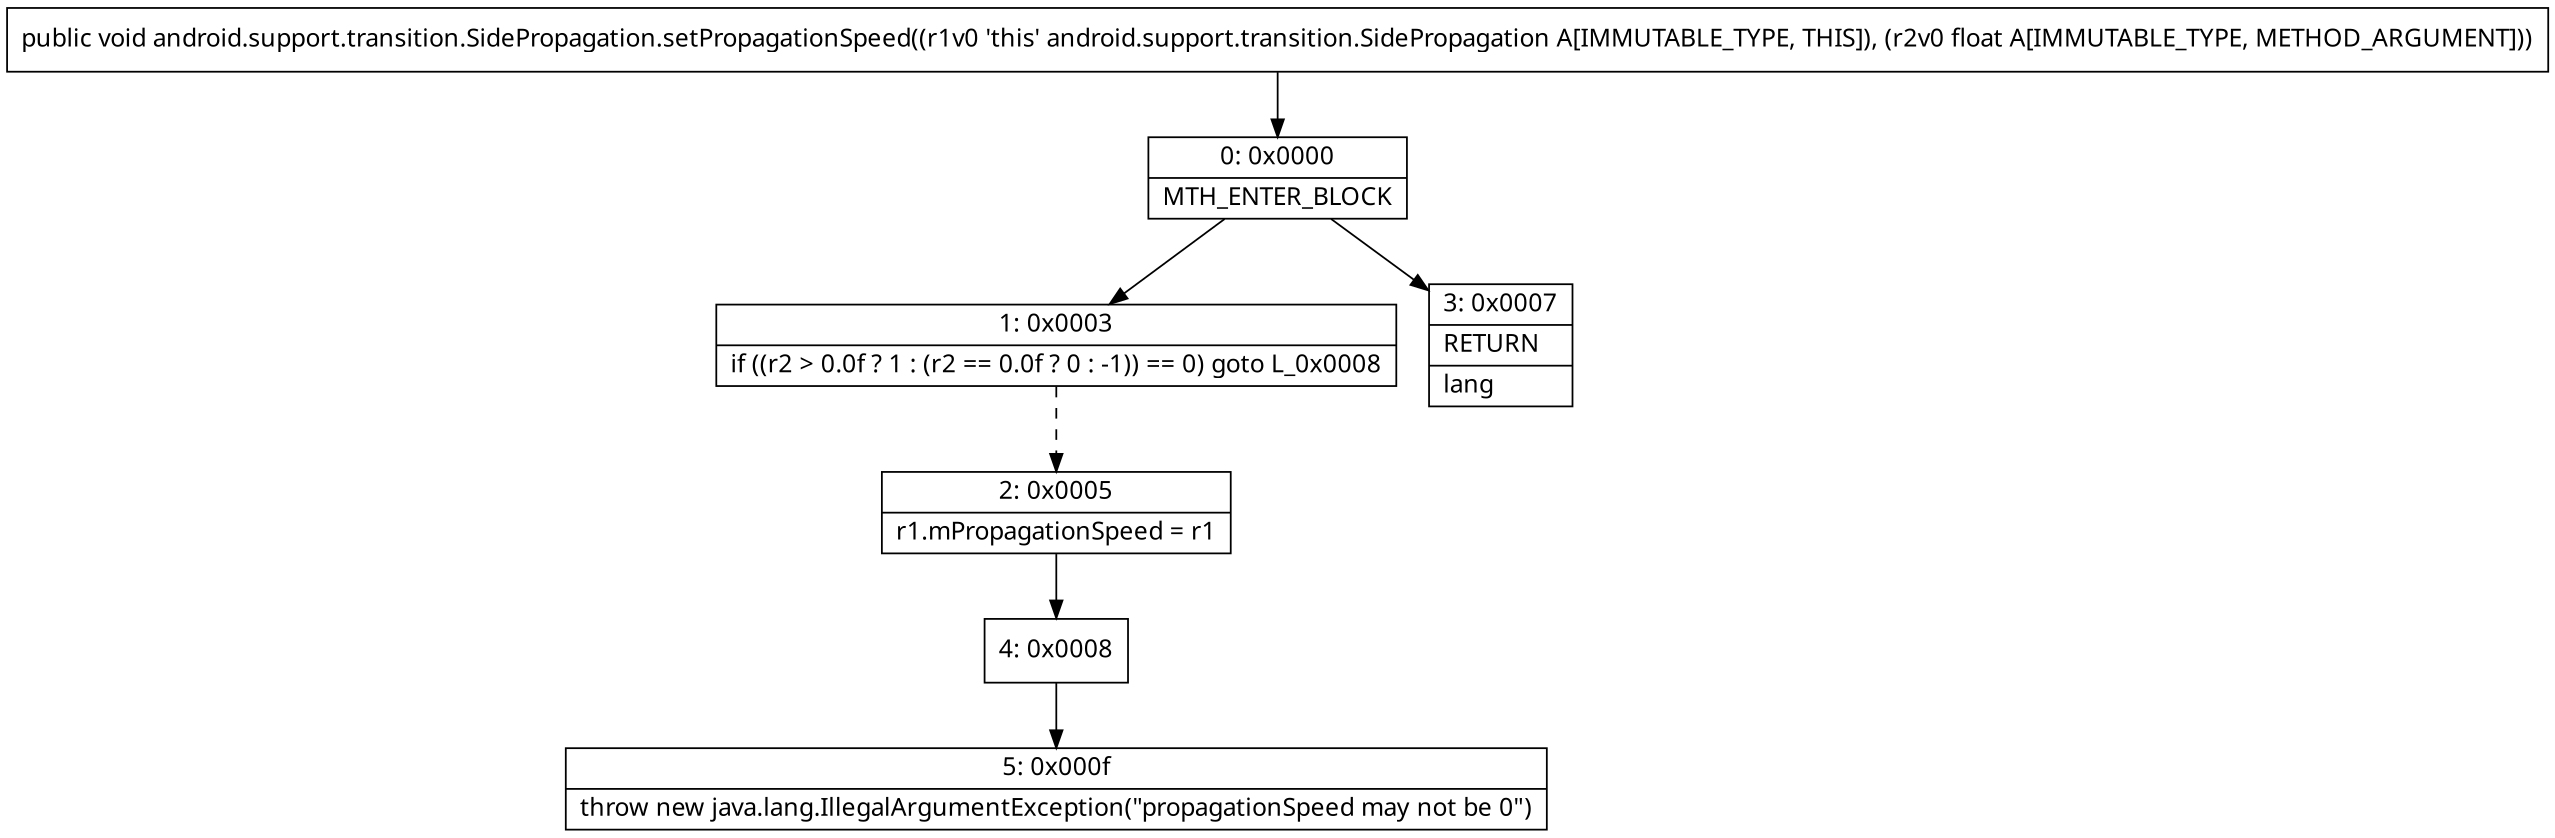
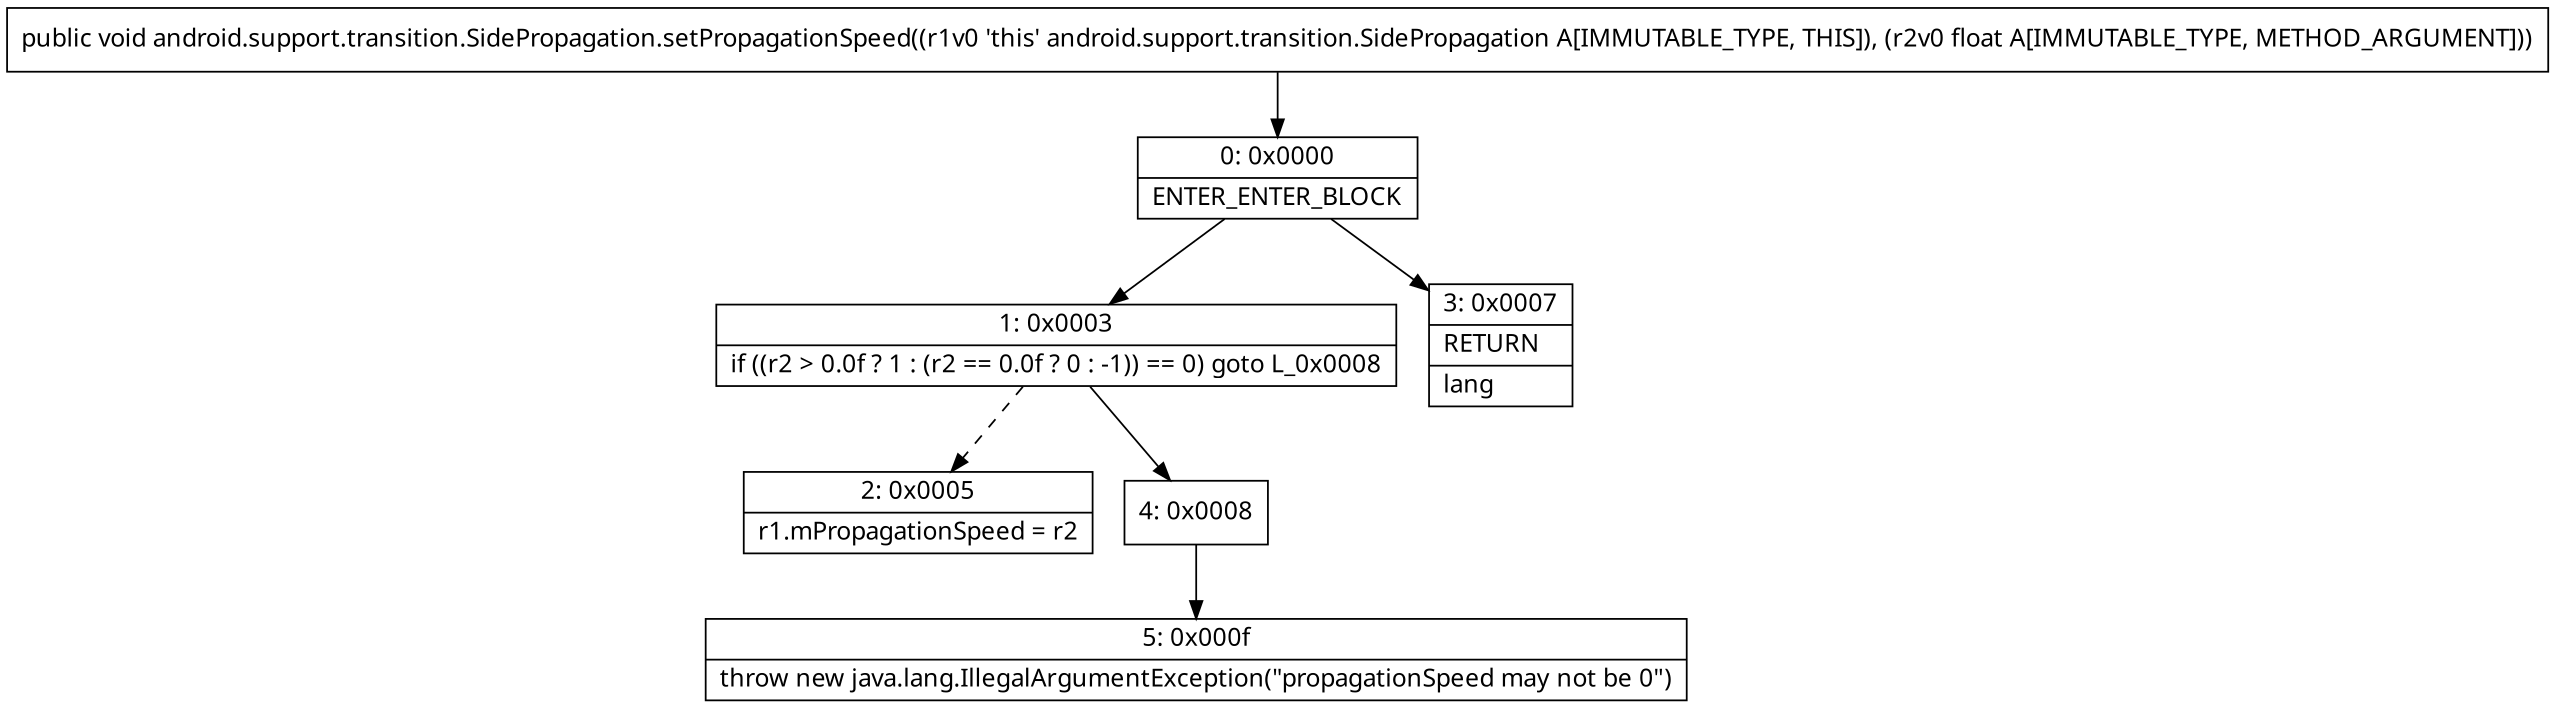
(1278, 197) -> (1278, 197)
(1056, 532) -> (918, 532)
(1056, 577) -> (1124, 427)
